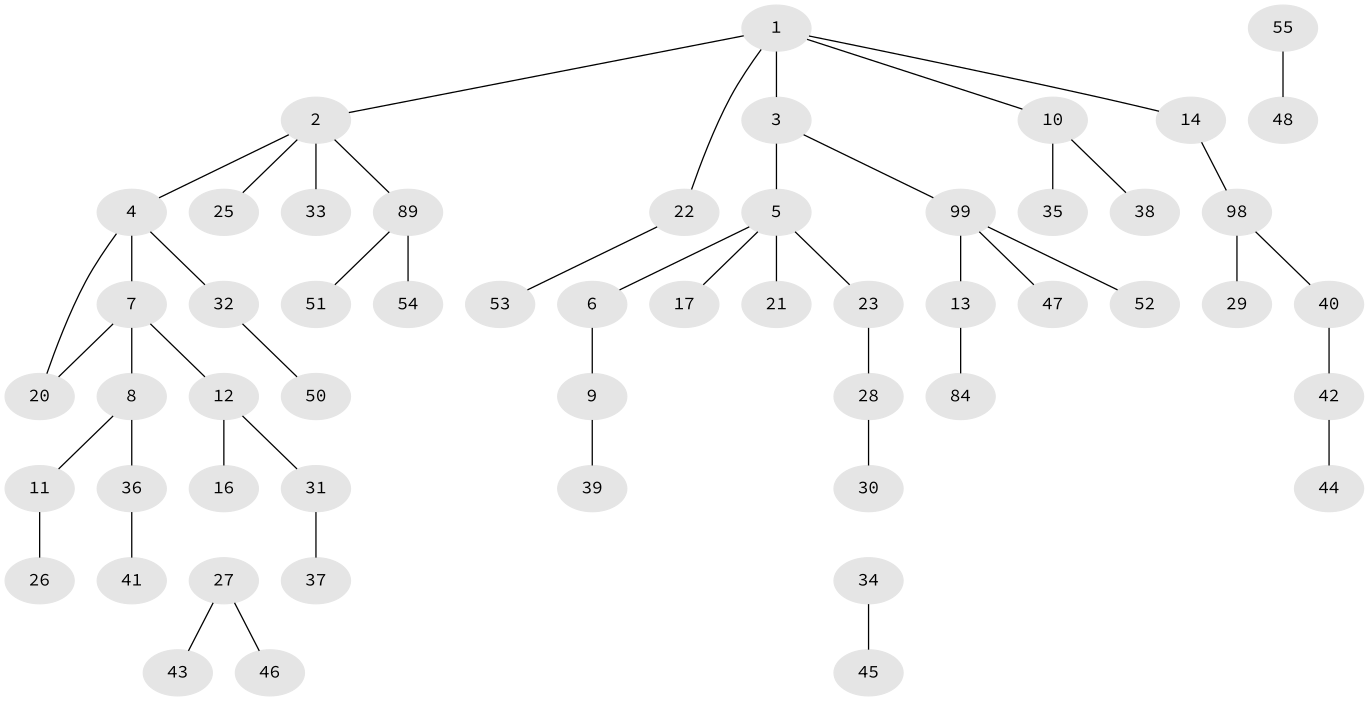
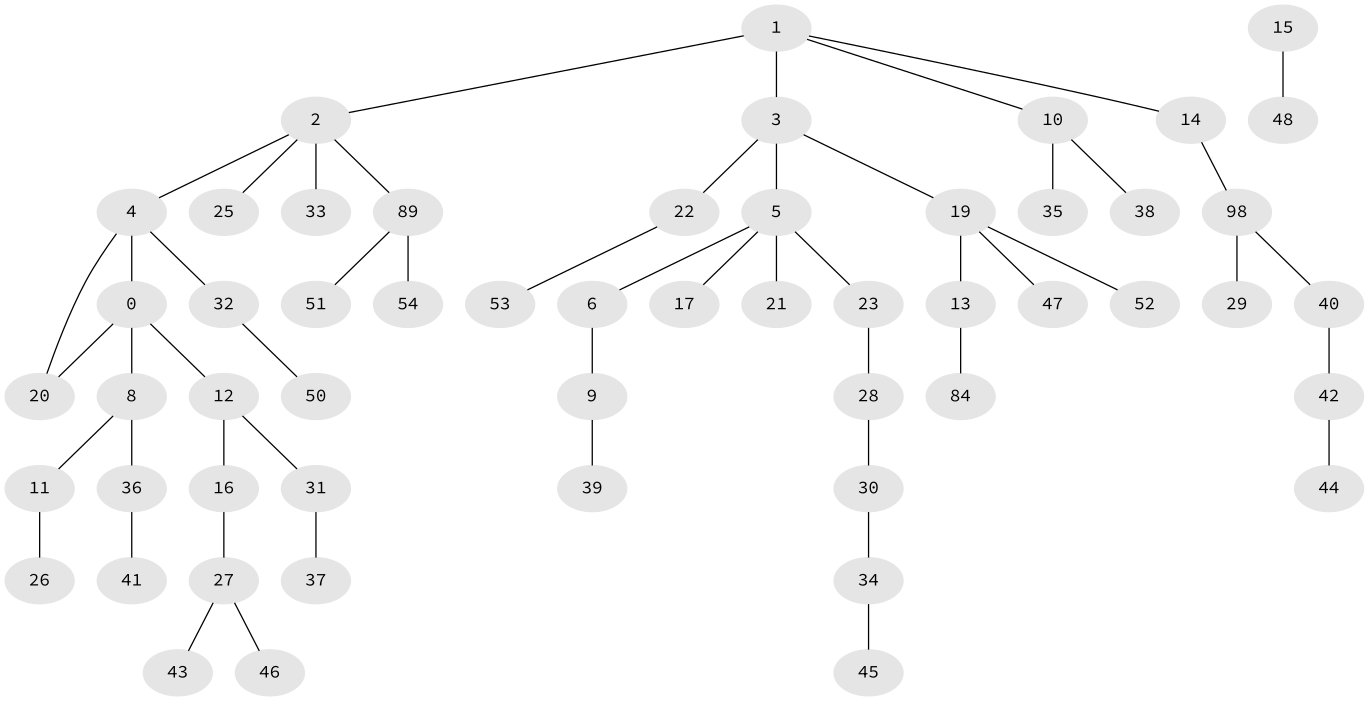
(1283, 28) -> (1283, 28)
(721, 117) -> (731, 166)
(961, 212) -> (961, 212)
(132, 304) -> (132, 304)
none -> (224, 535)
none -> (869, 535)
